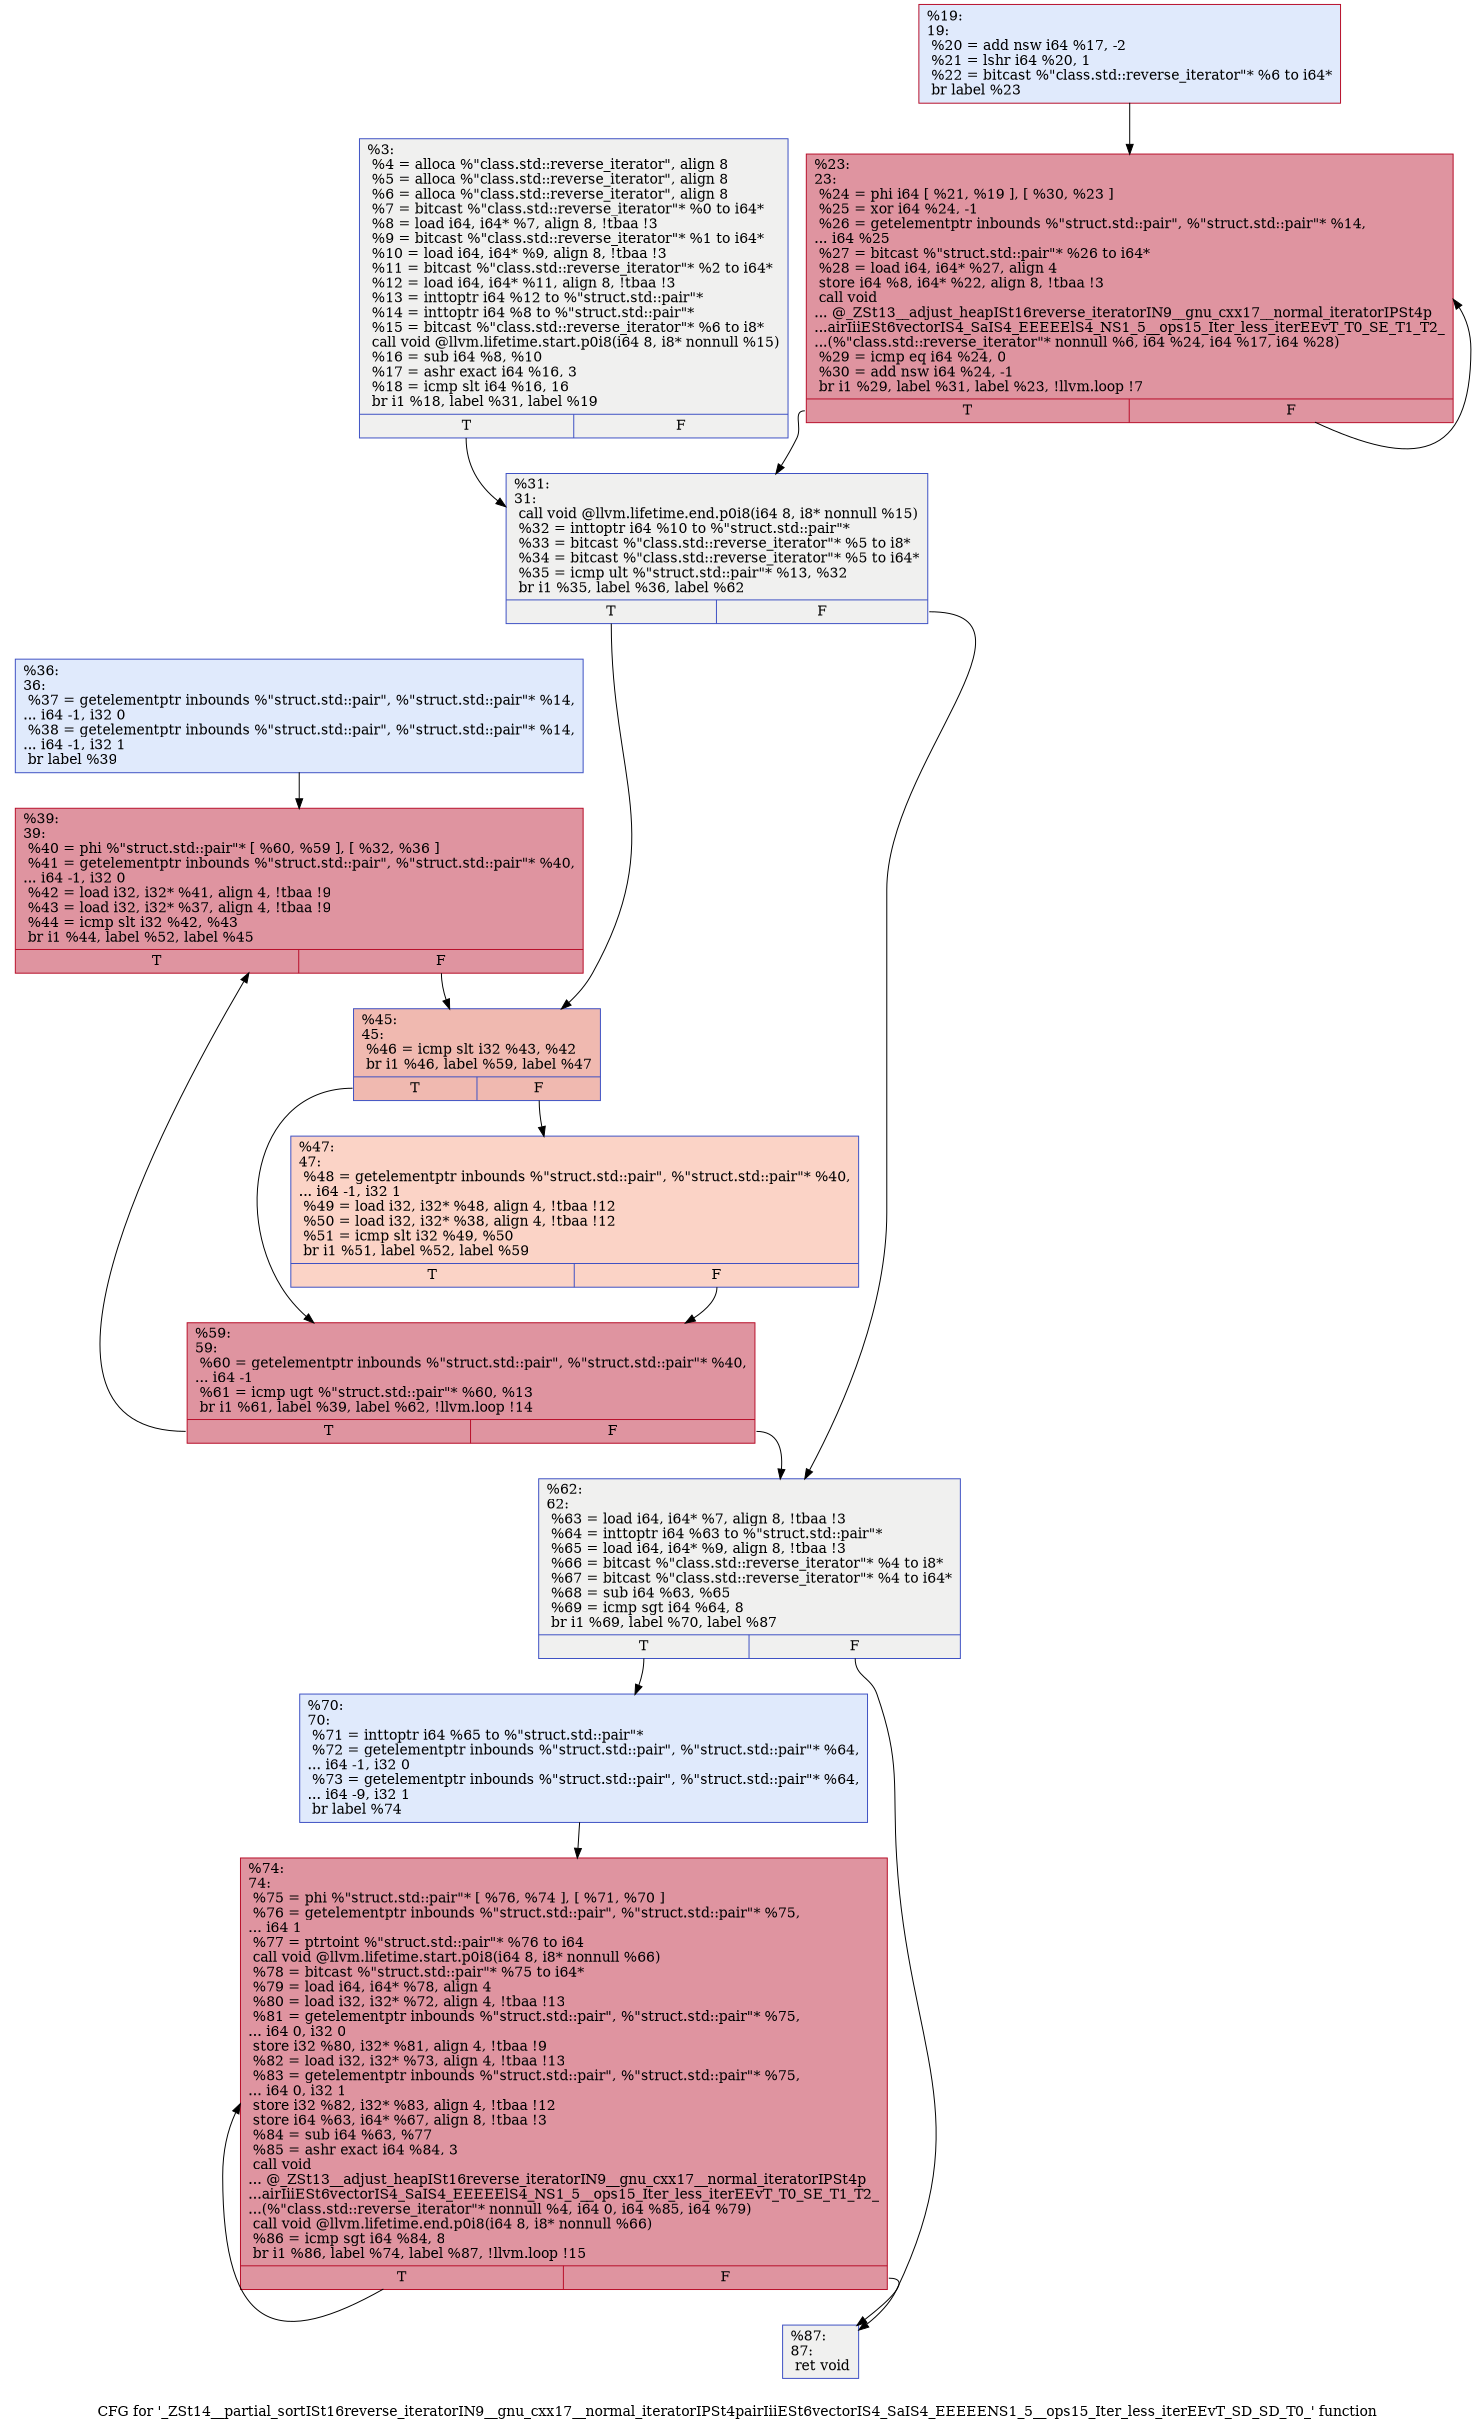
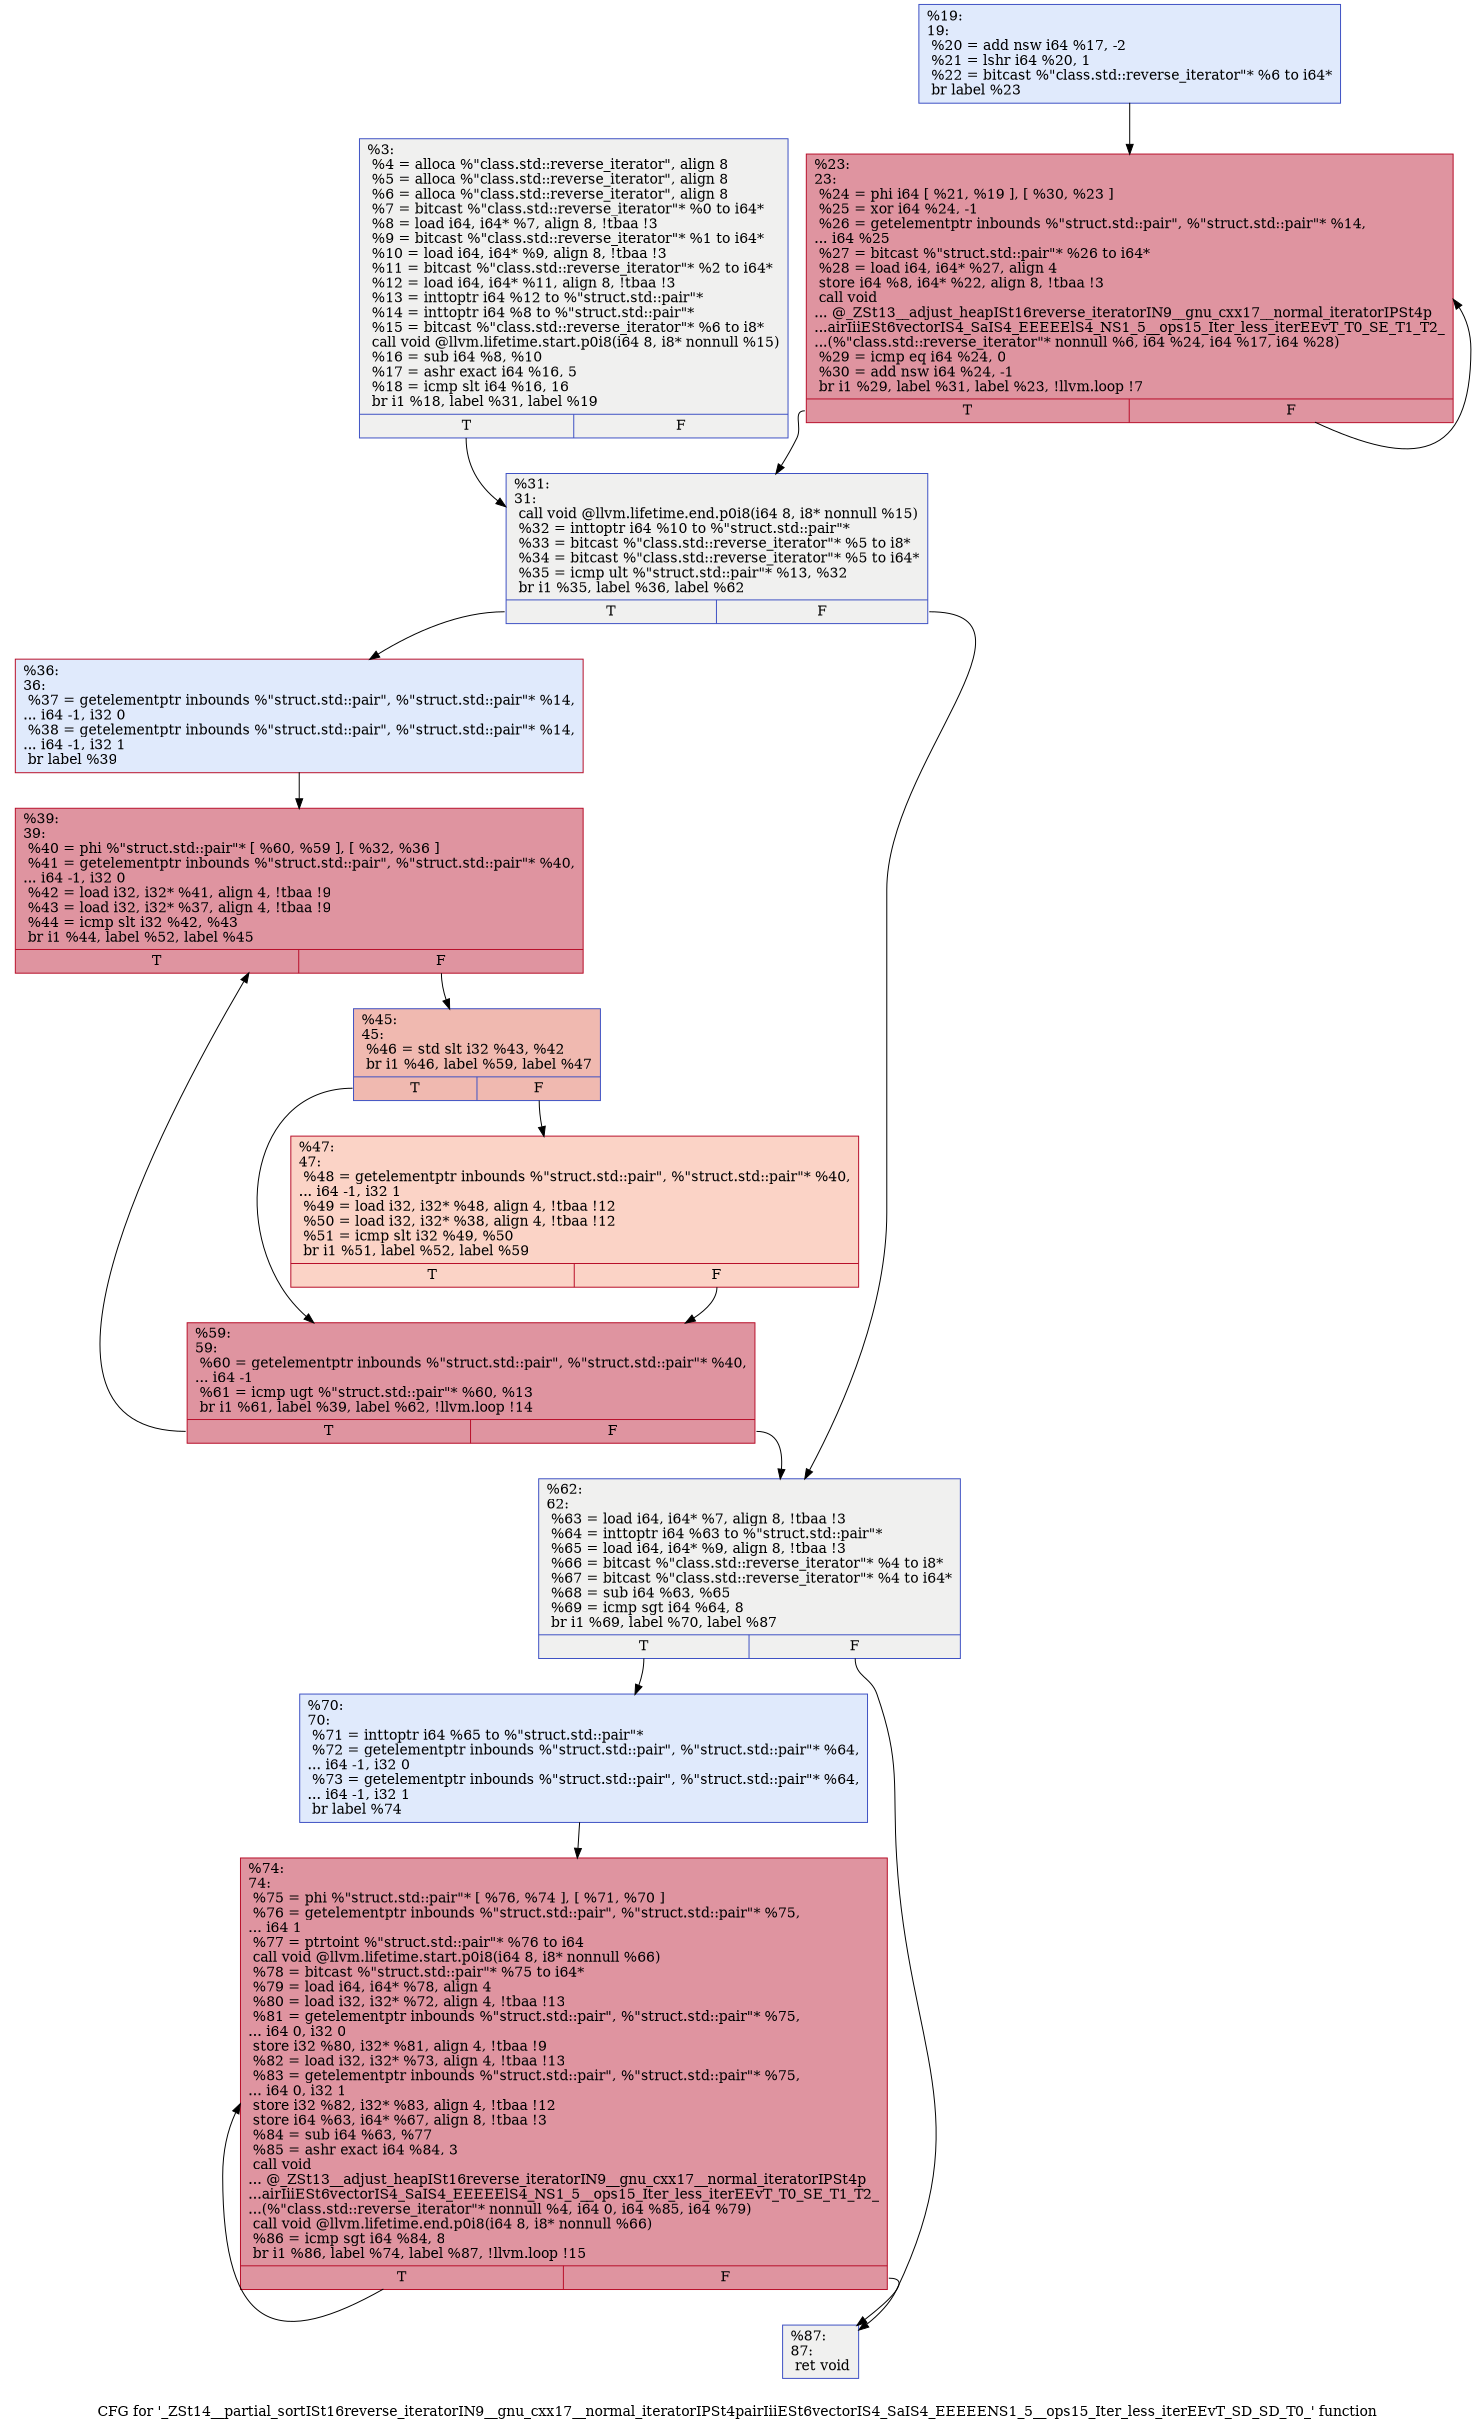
(1130, 54) -> (1130, 54)
(473, 372) -> (473, 372)
(299, 716) -> (299, 716)
(631, 820) -> (439, 624)
(469, 1050) -> (463, 1050)
(575, 1212) -> (575, 1212)
(359, 1795) -> (359, 1795)
